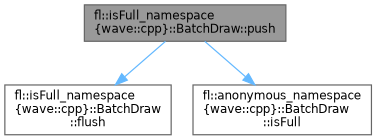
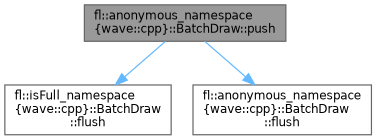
(185, 23) -> (185, 23)
(282, 110) -> (282, 110)
